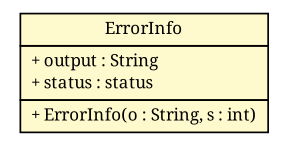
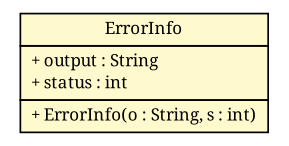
(92, 83) -> (80, 83)
